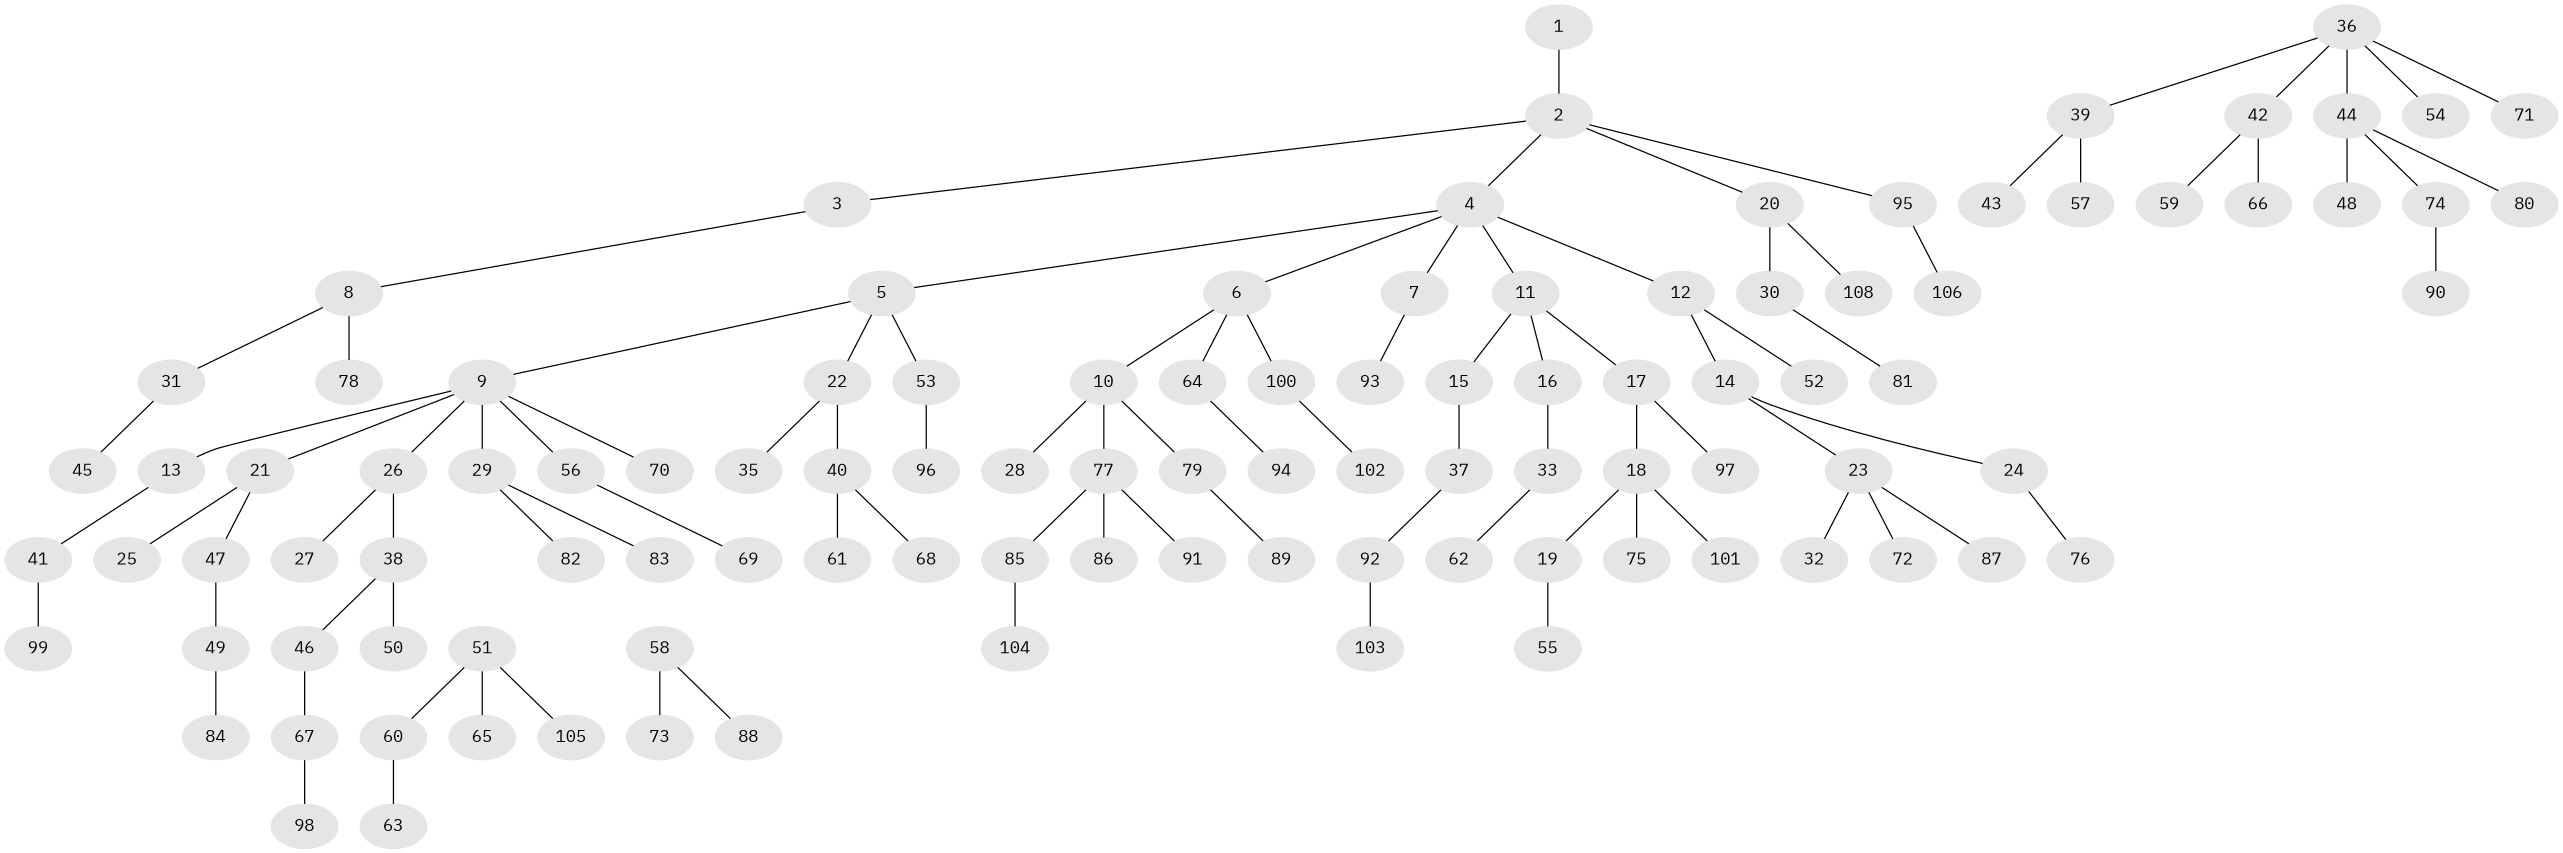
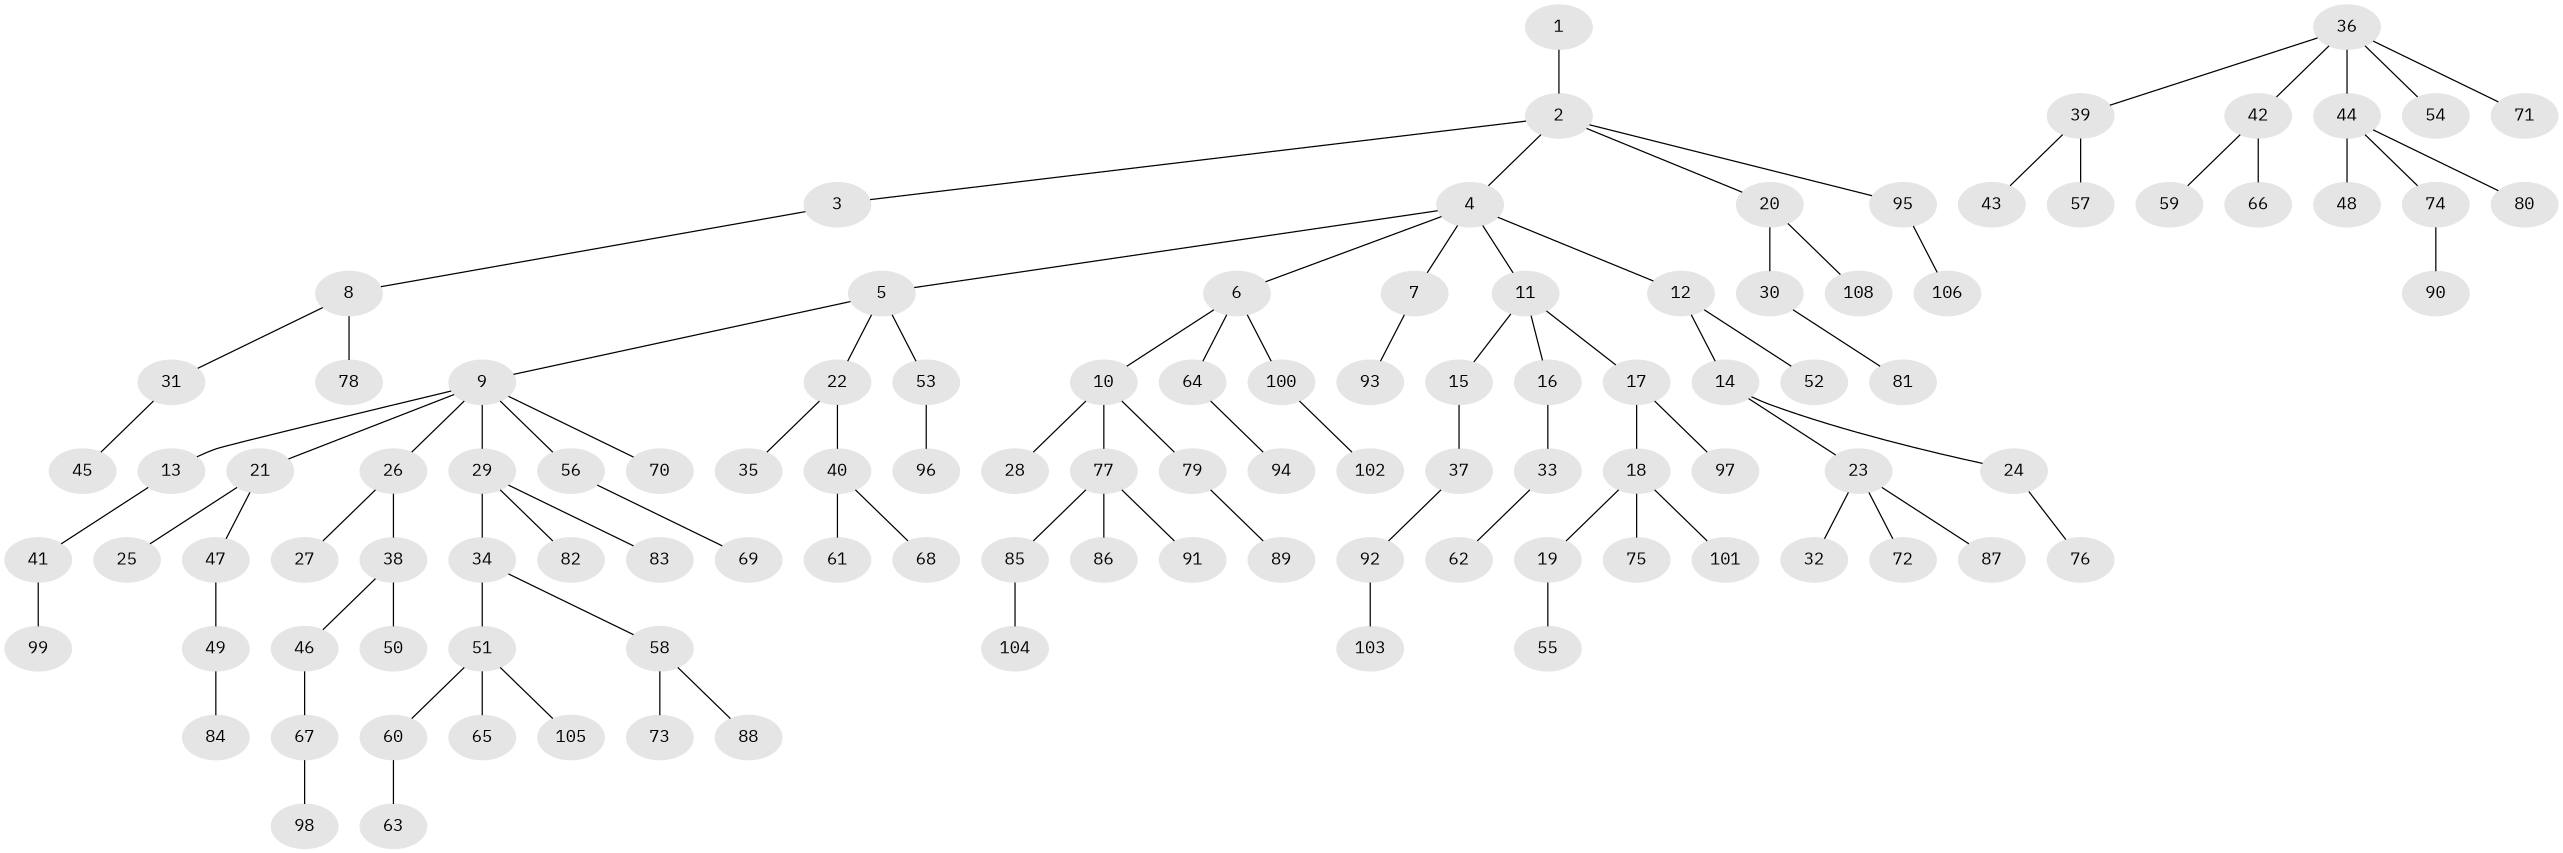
none -> (482, 560)
